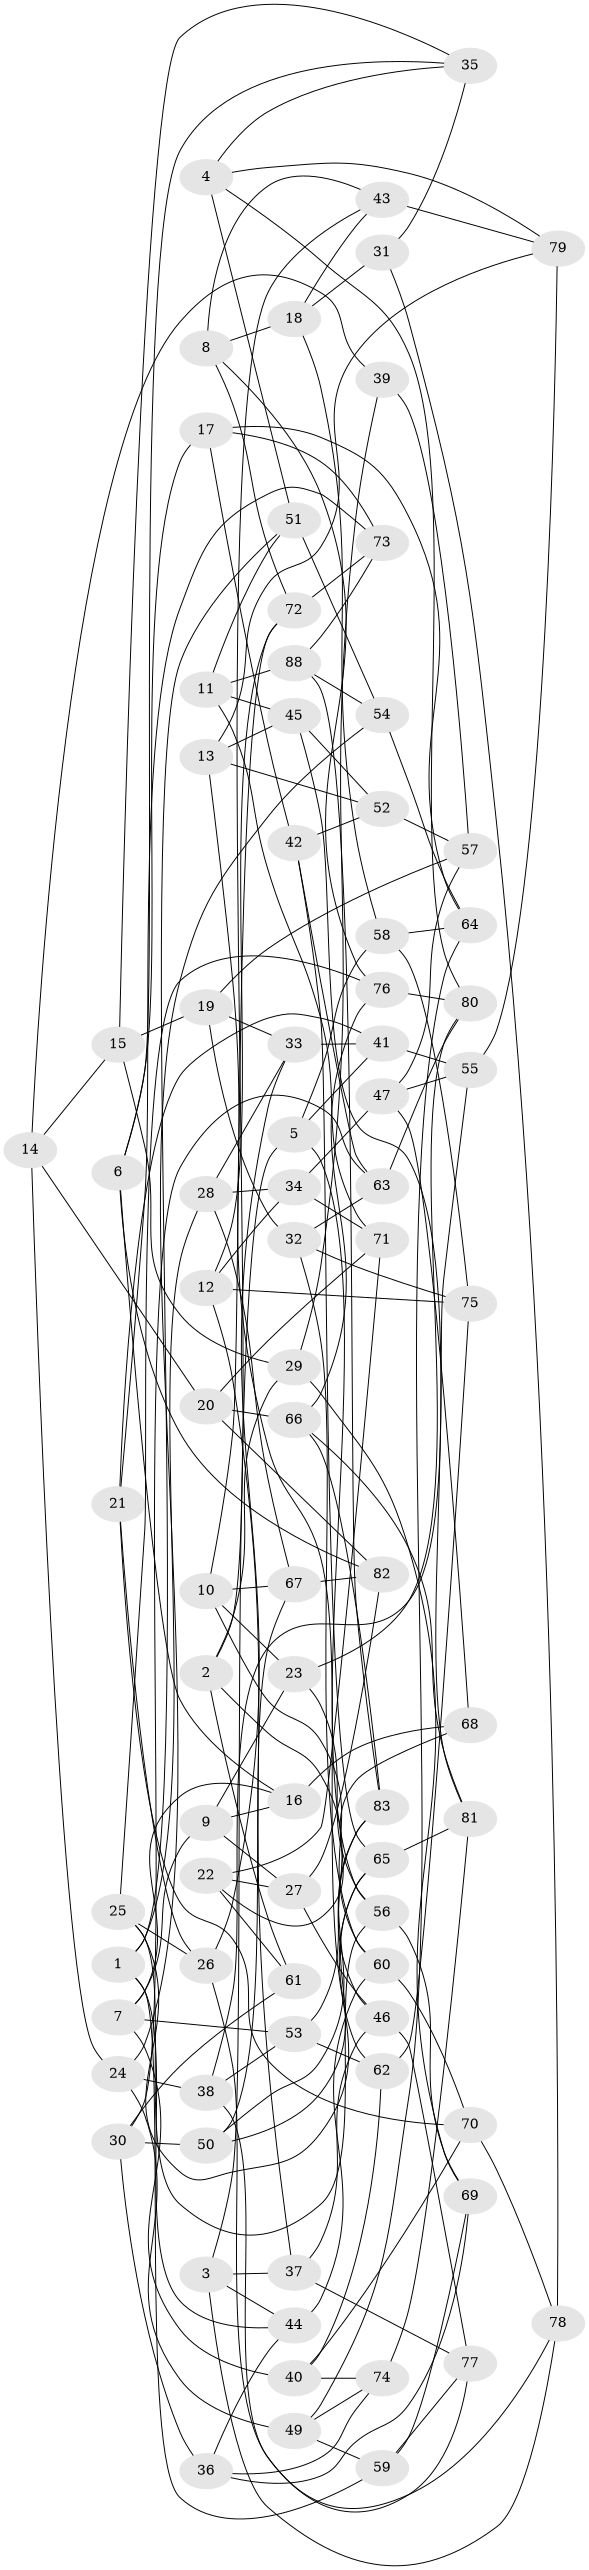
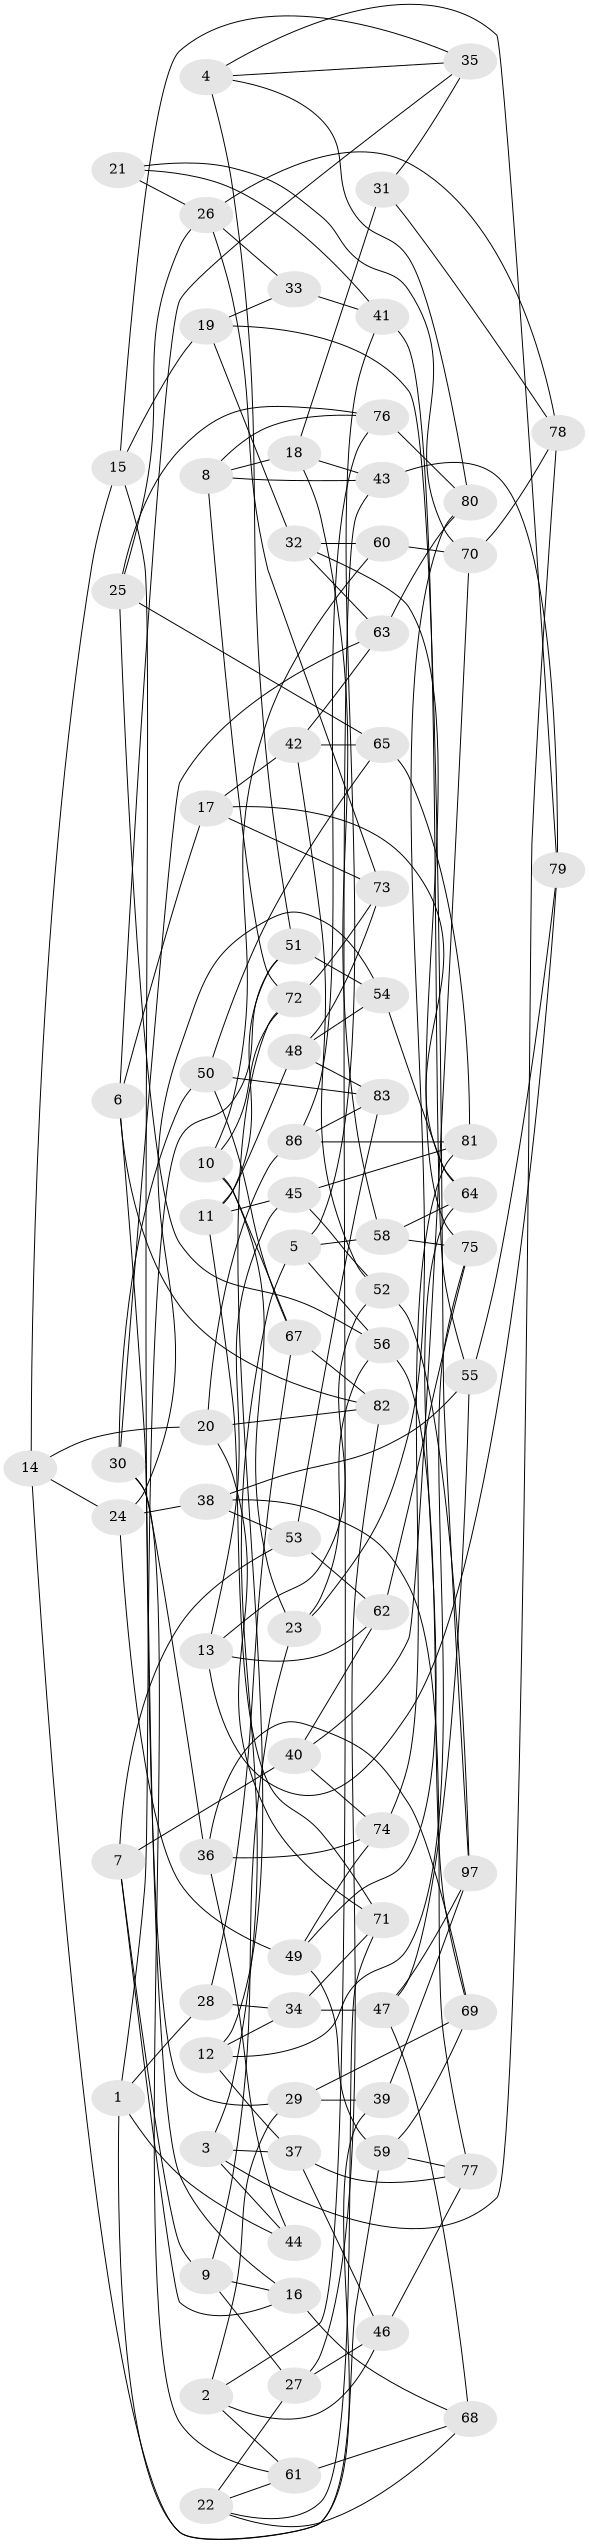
(294, 663) -> (294, 1052)
(470, 851) -> (470, 1873)
(147, 1116) -> (266, 559)
(250, 1119) -> none
(294, 1420) -> (294, 1142)
(342, 2189) -> none
none -> (382, 2447)
